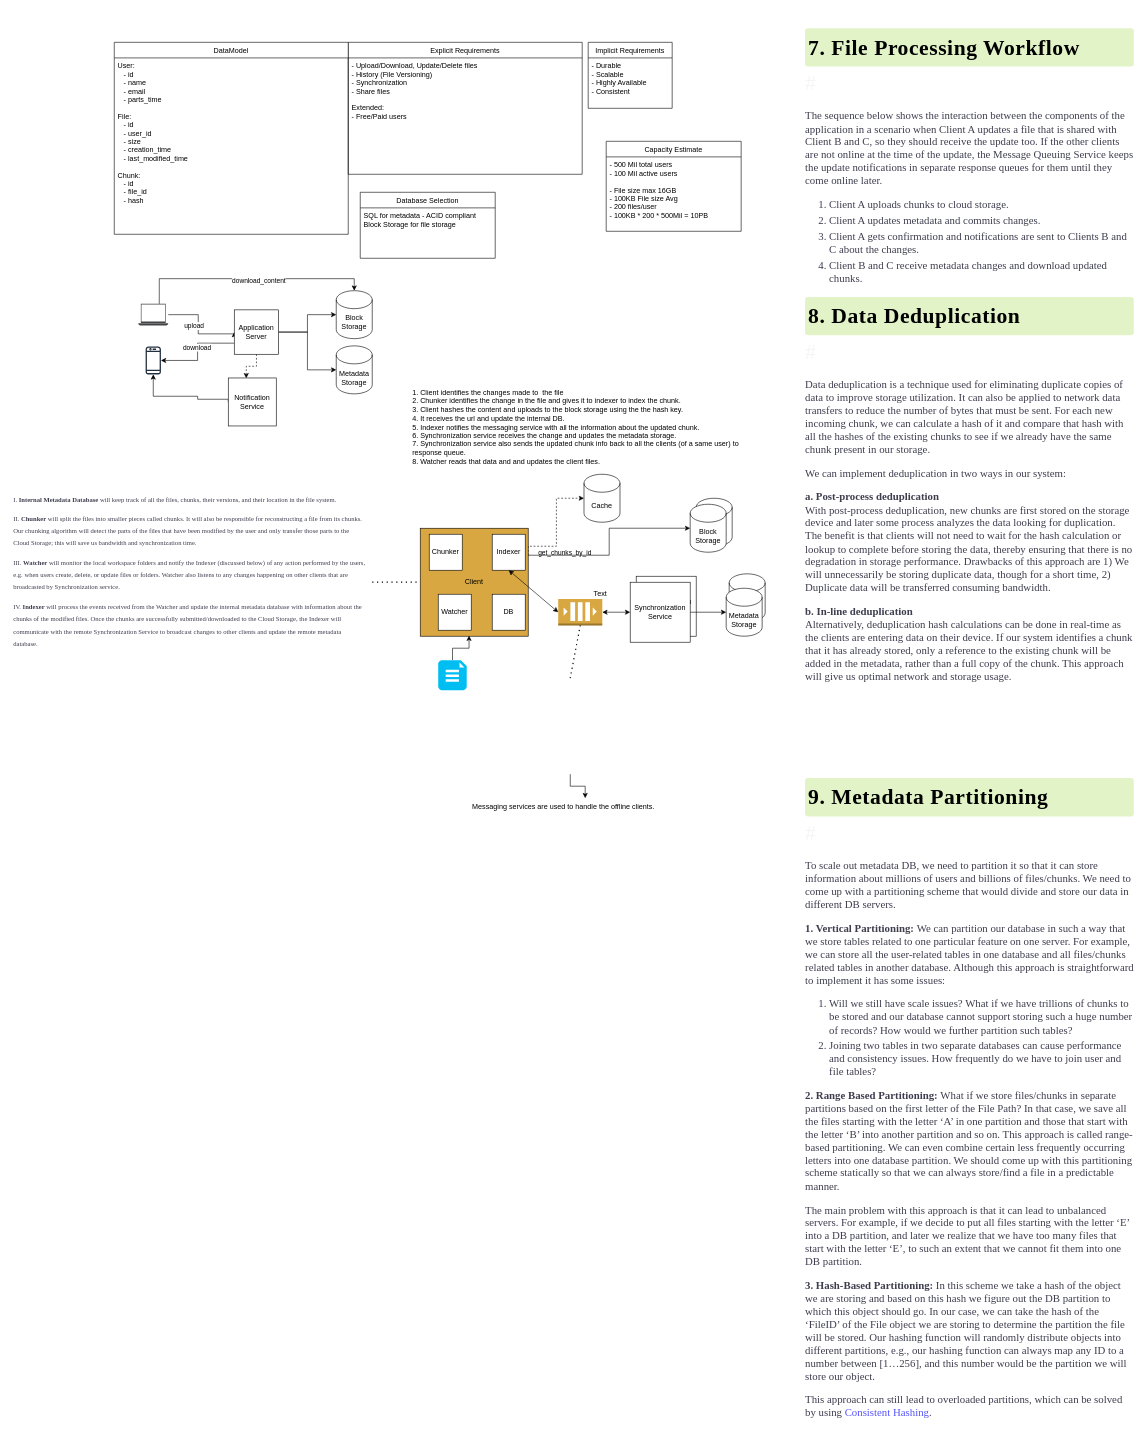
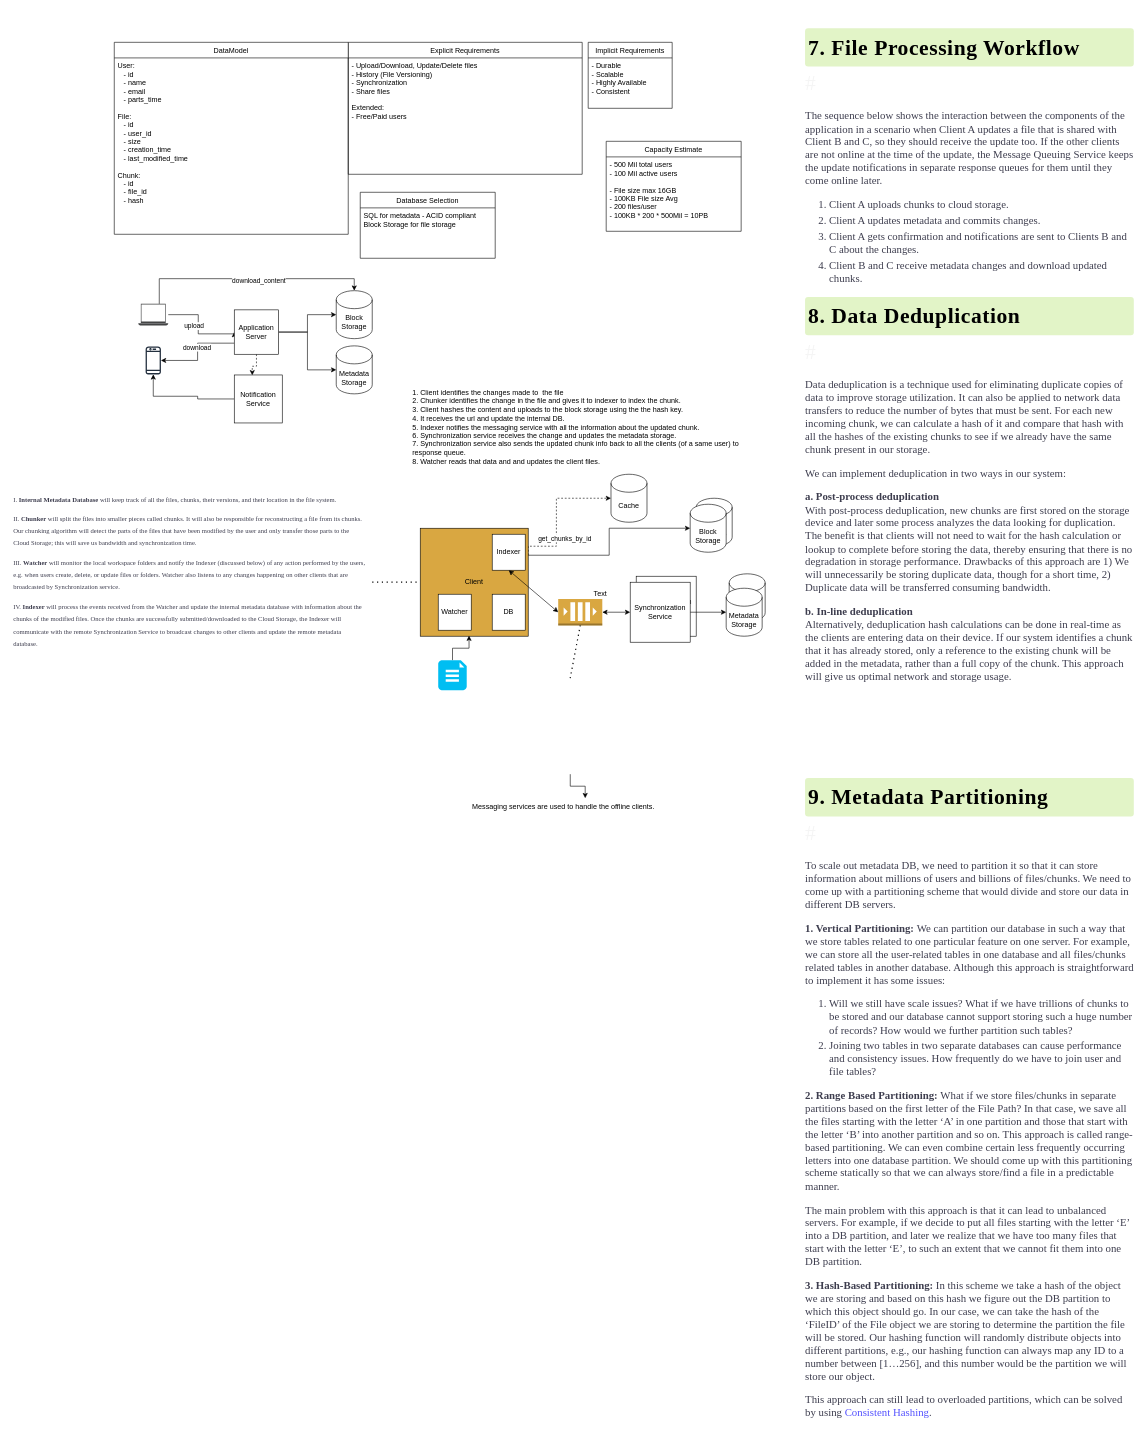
(252, 402) -> (258, 399)
(602, 498) -> (629, 498)
(446, 552) -> none
